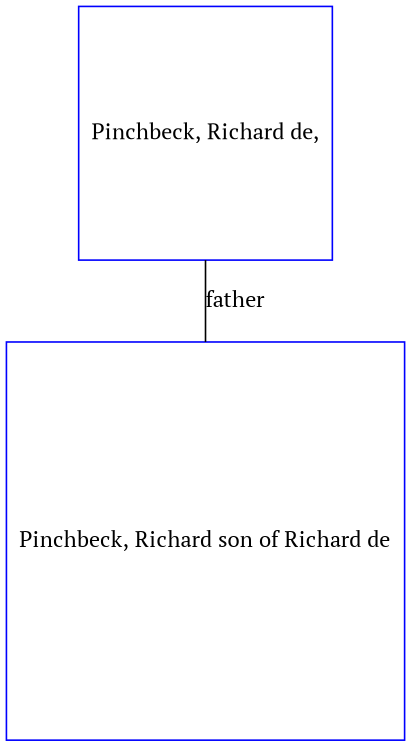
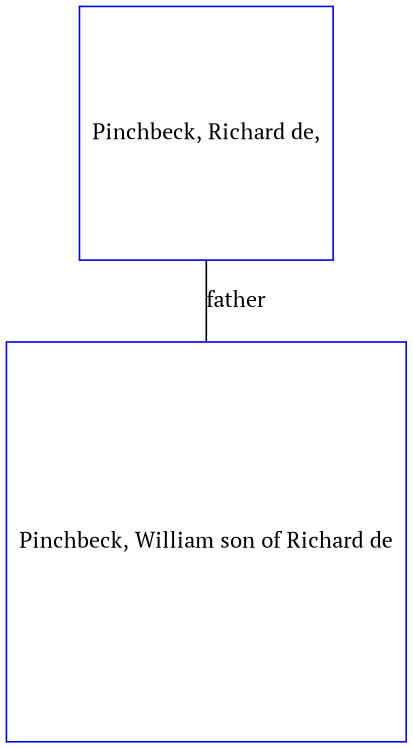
(206, 541) -> (206, 542)
